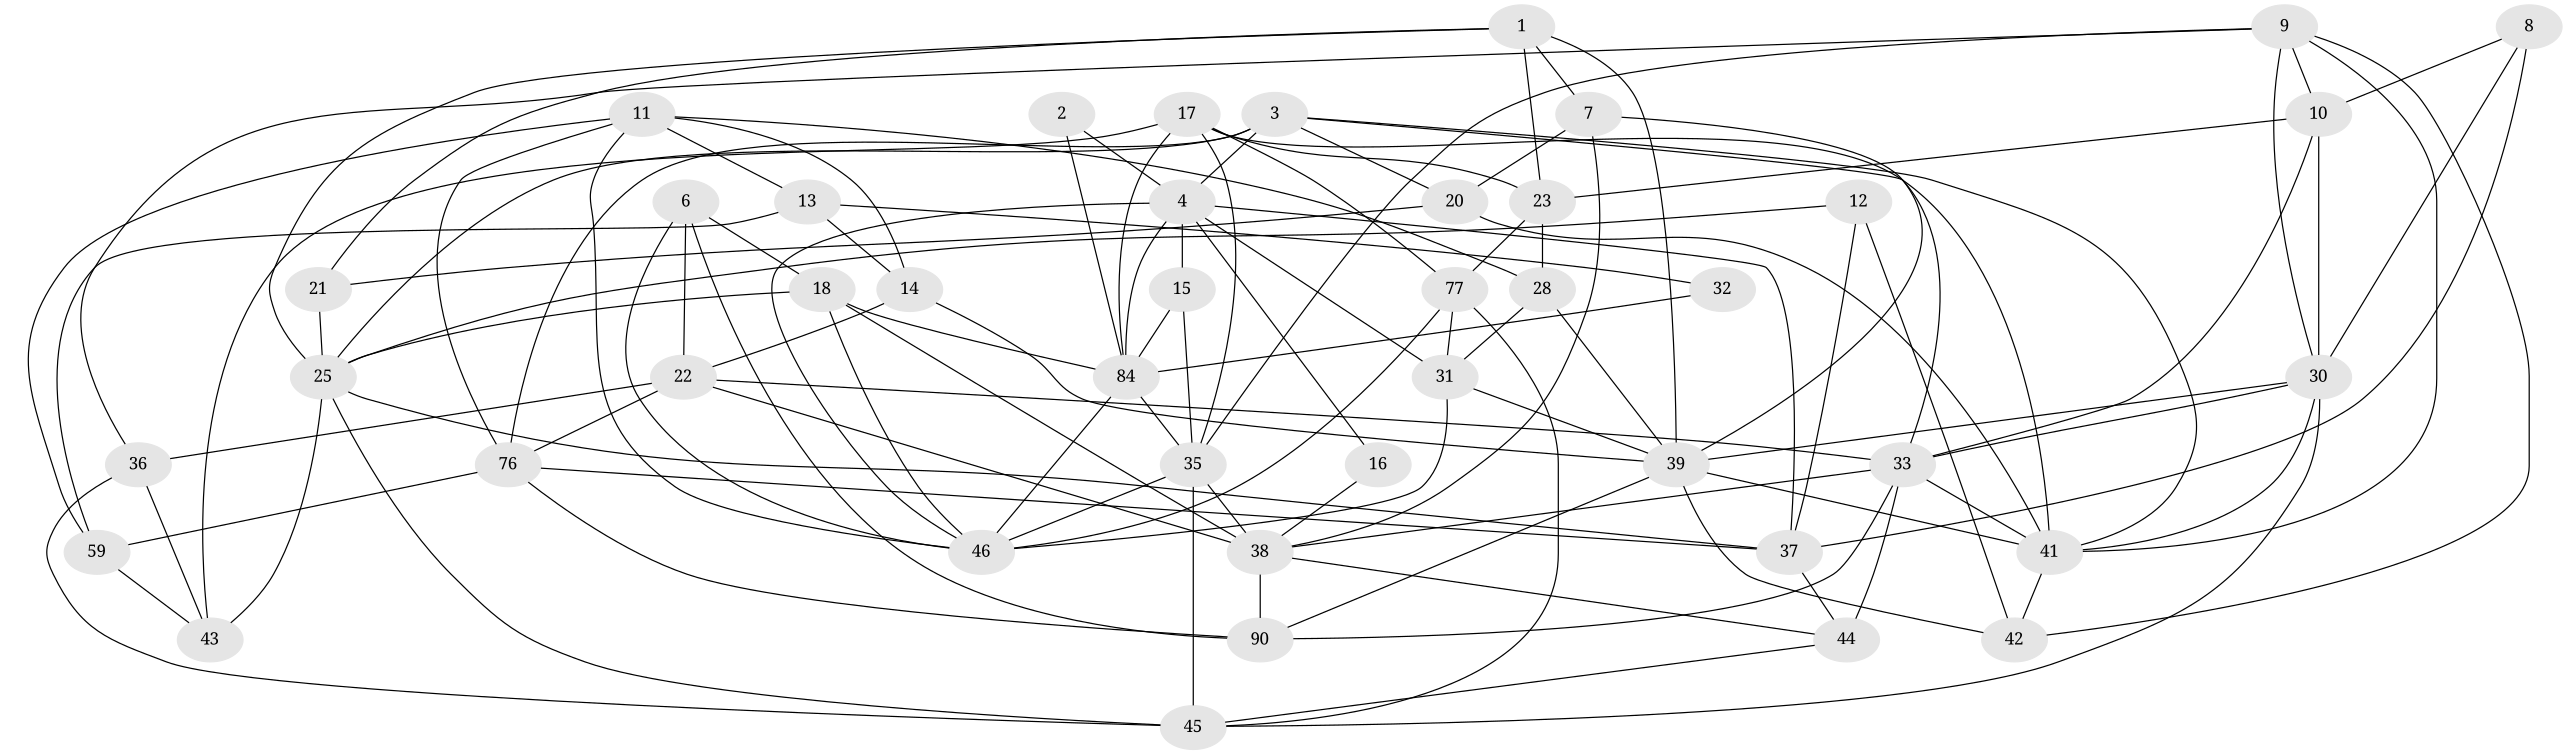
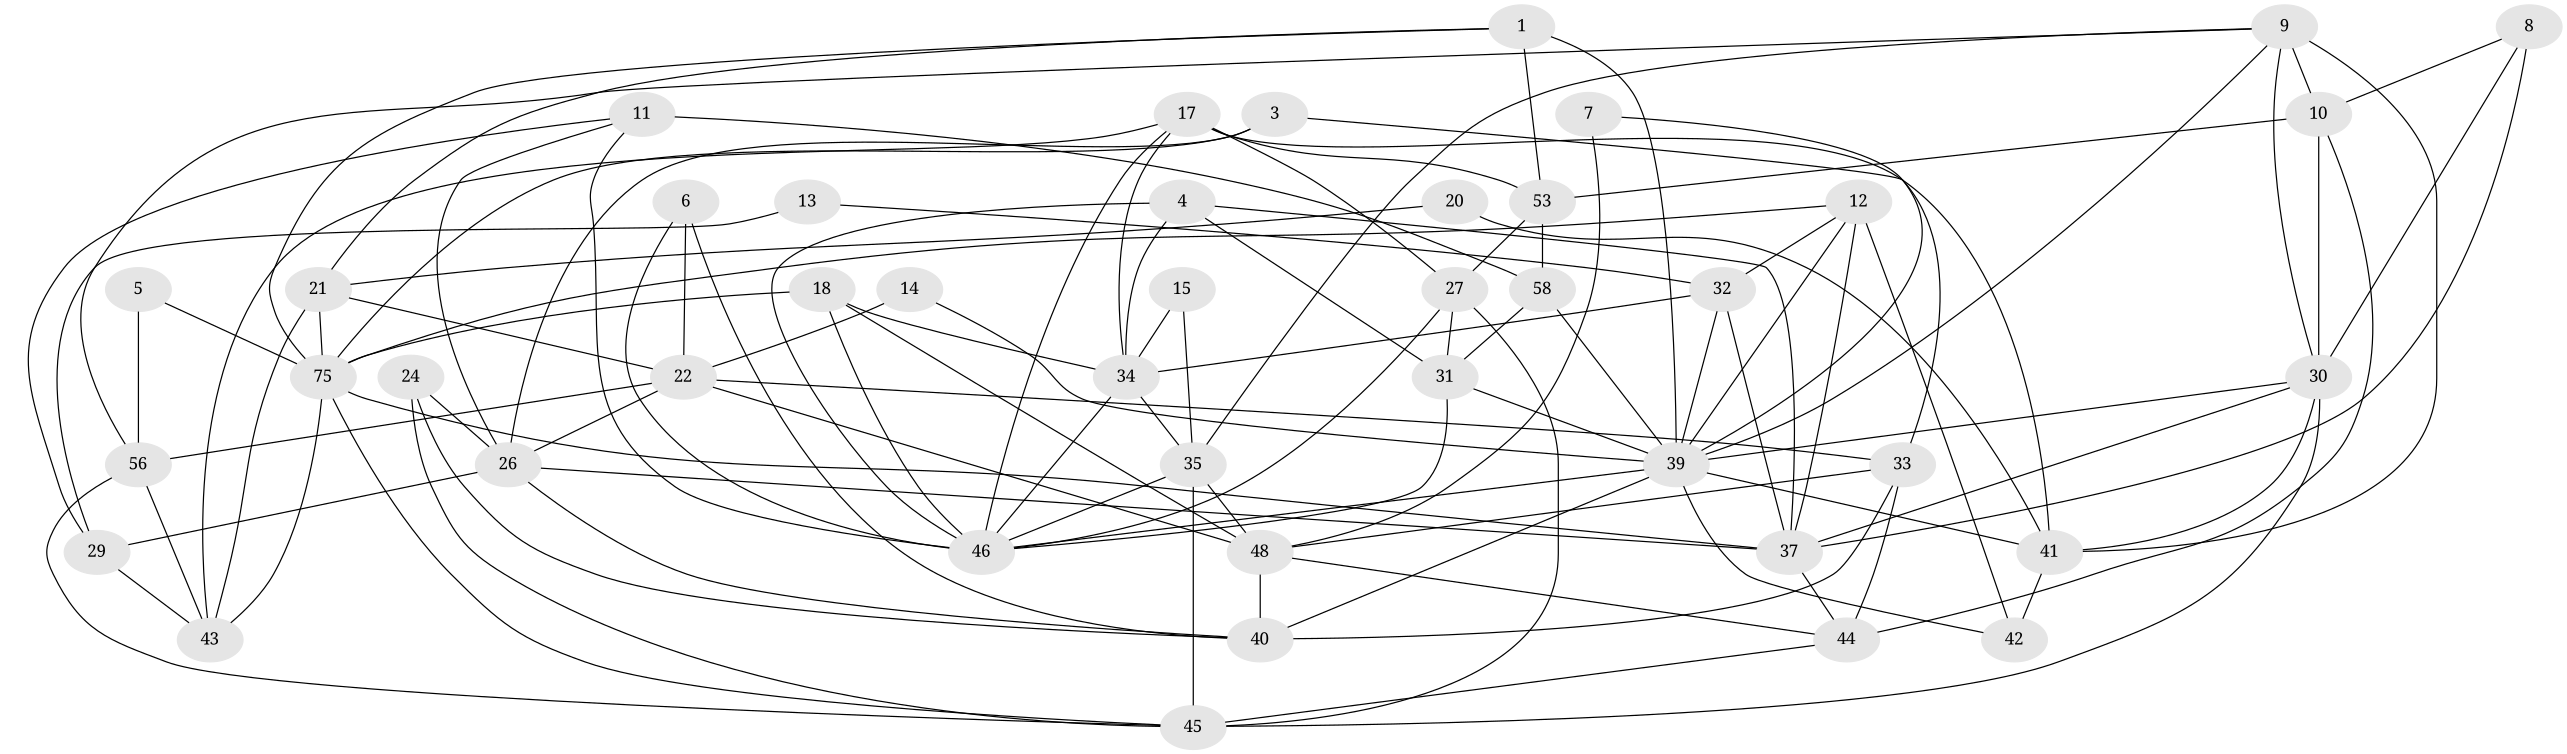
(1555, 71) -> none
(1062, 114) -> none
(1229, 158) -> none
(1522, 158) -> none
(822, 160) -> none
(733, 163) -> none
(1384, 167) -> none
(1932, 180) -> none
(1542, 202) -> (1542, 202)
(750, 243) -> none
(859, 246) -> none
(1182, 246) -> none
none -> (1791, 246)
(1234, 287) -> (1051, 318)
none -> (138, 290)
(1455, 290) -> (1455, 290)
(1542, 290) -> (1542, 290)
none -> (501, 333)
none -> (1768, 333)
(2187, 353) -> (2272, 508)
(323, 377) -> (323, 377)
none -> (411, 377)
(1126, 377) -> (1126, 377)
none -> (1699, 377)
none -> (1753, 410)
(2111, 421) -> (2054, 465)
none -> (249, 460)
(138, 465) -> (138, 465)
(508, 465) -> (508, 465)
(1378, 465) -> none
(2526, 473) -> (2005, 278)
none -> (1455, 493)
(1979, 510) -> none
(97, 552) -> (97, 552)
(1260, 552) -> (1260, 552)
(1260, 640) -> (1260, 640)
